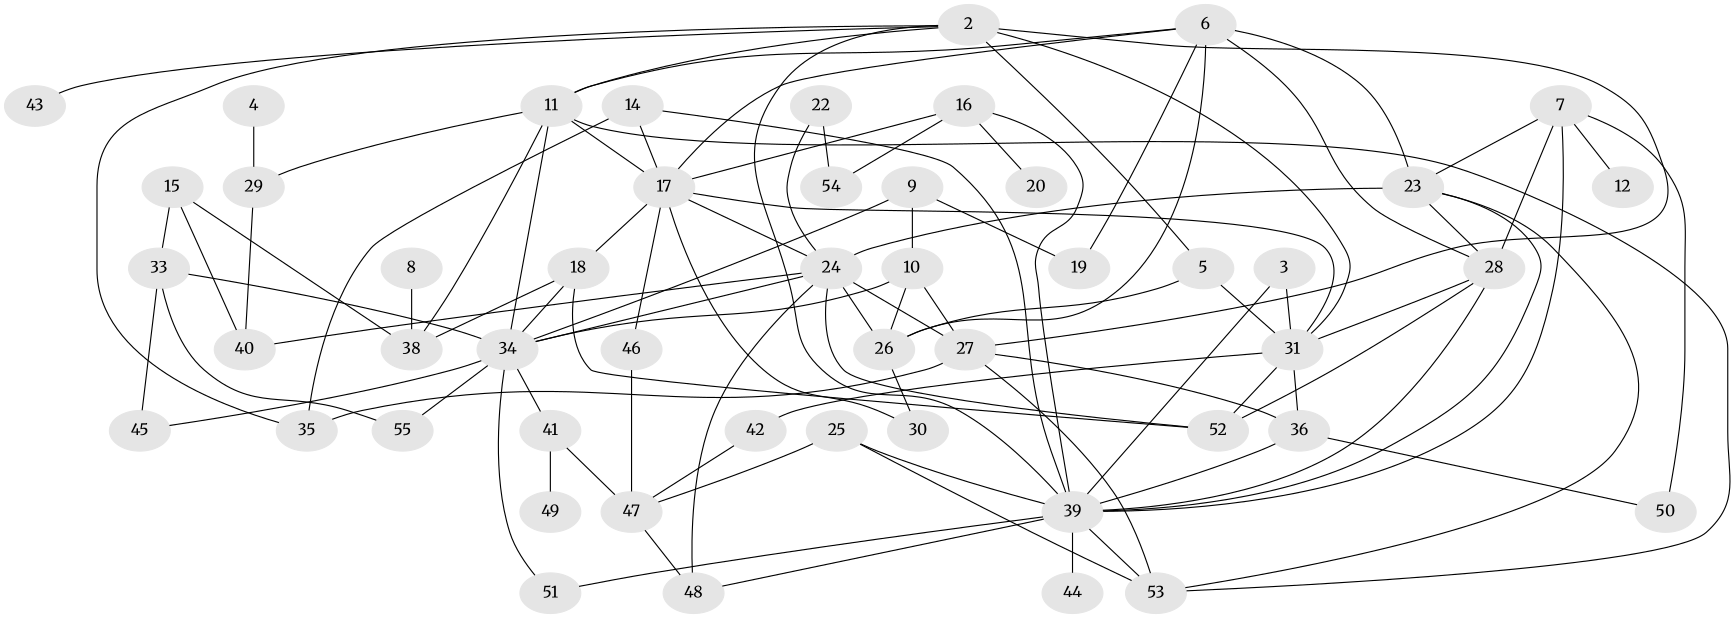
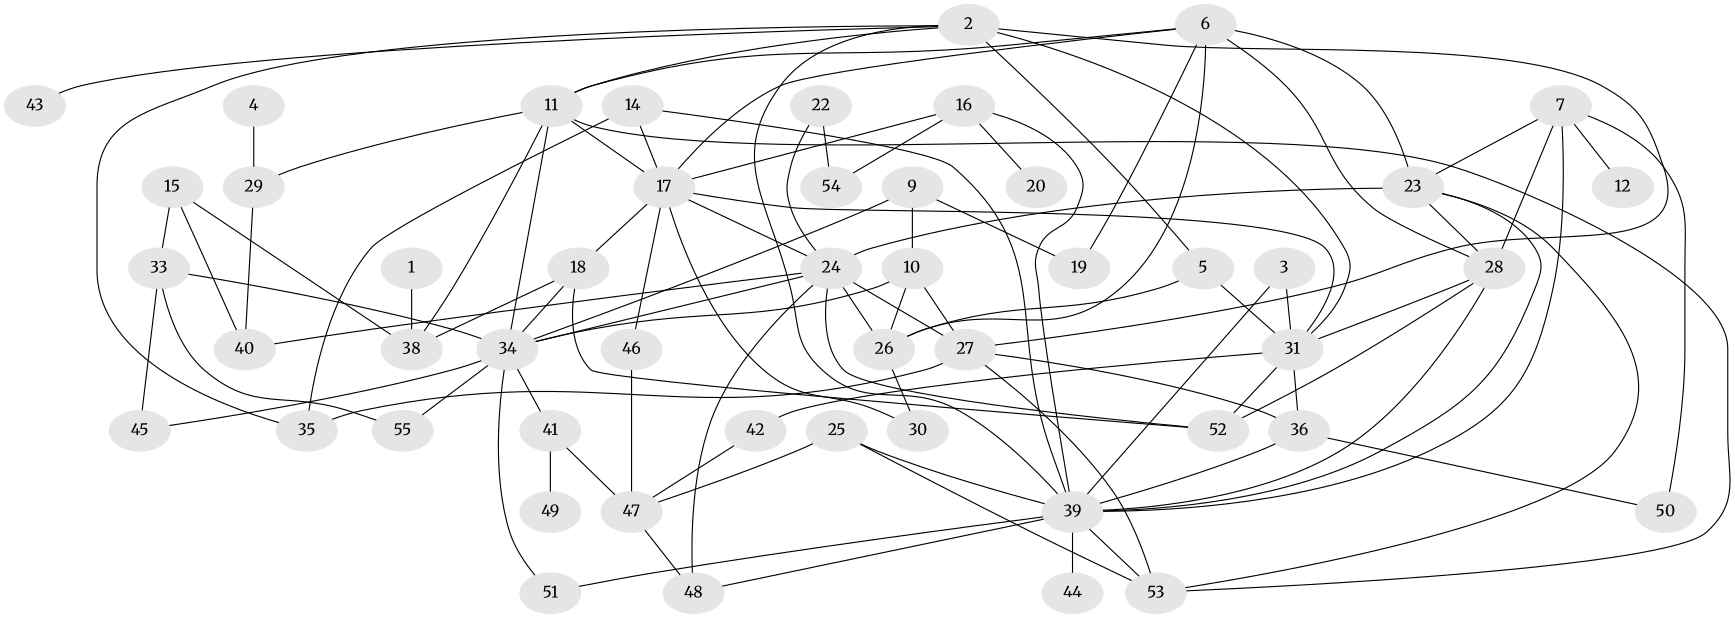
(412, 268) -> (412, 268)
